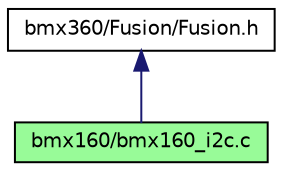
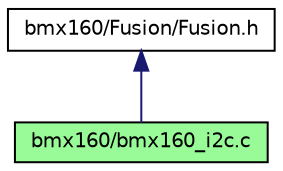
(141, 30) -> (141, 30)
